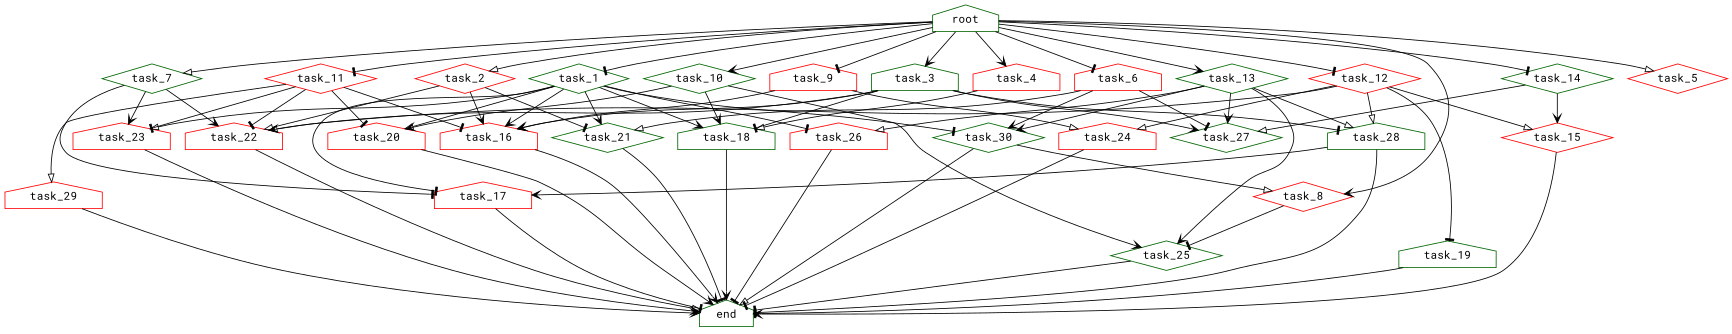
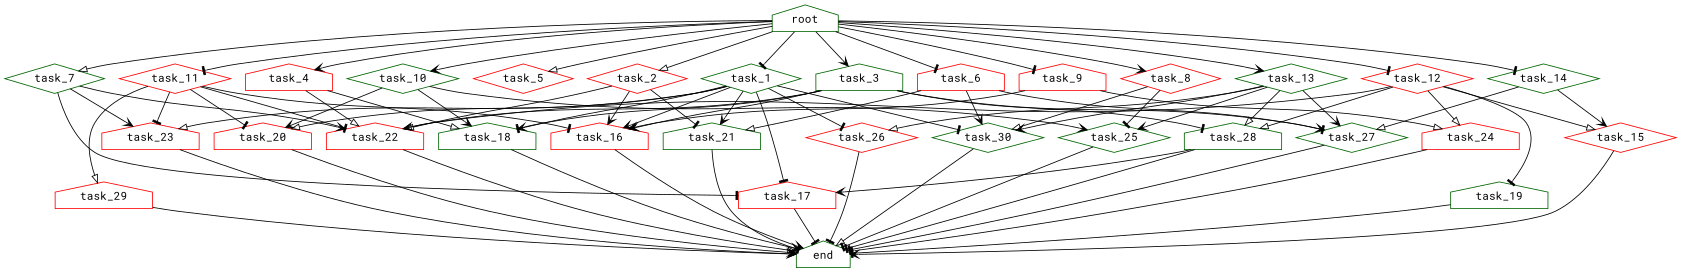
none -> (329, 106)
(608, 138) -> (712, 138)
(839, 138) -> (862, 138)
(1153, 171) -> (1103, 101)
none -> (1089, 201)
